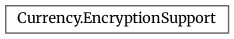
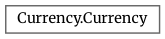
(117, 19) -> (83, 19)
